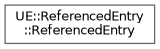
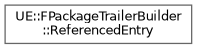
(80, 24) -> (98, 24)
